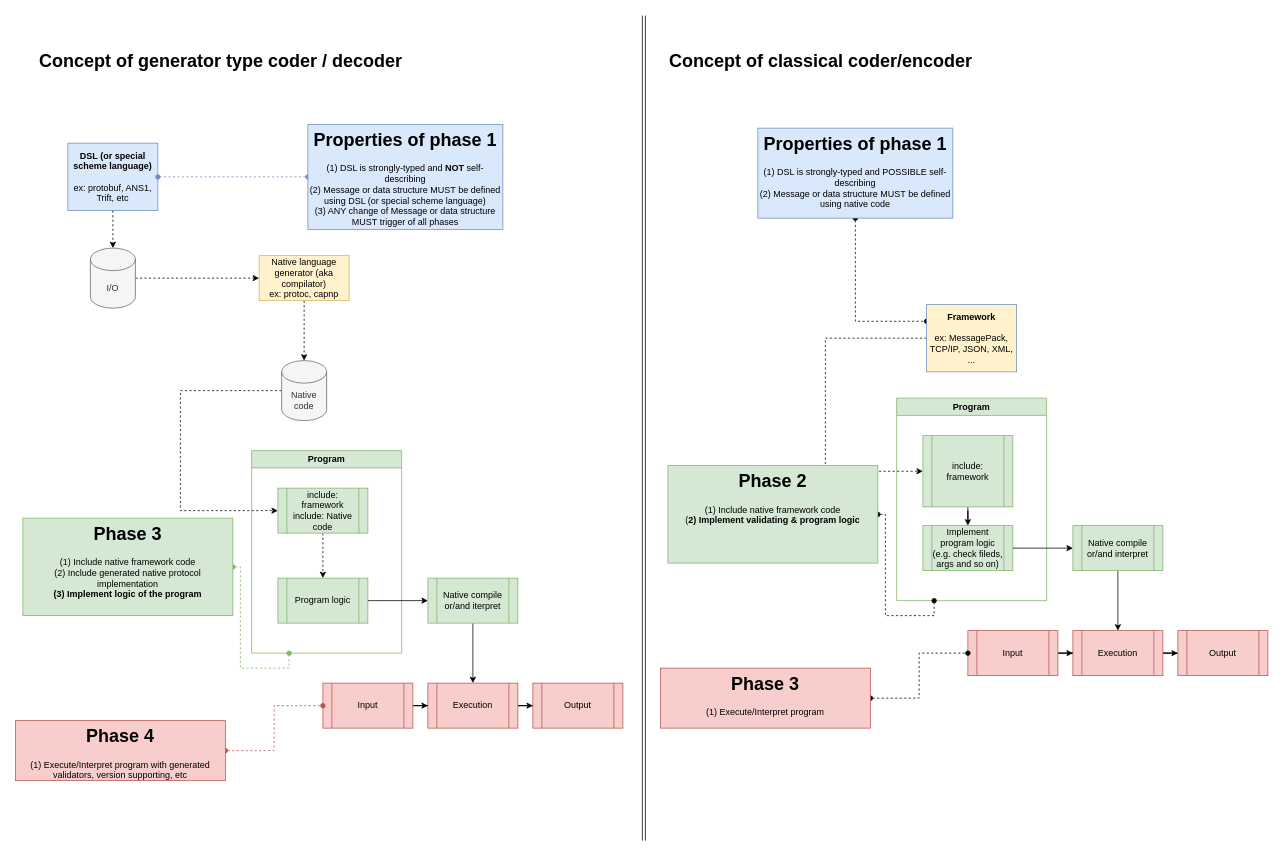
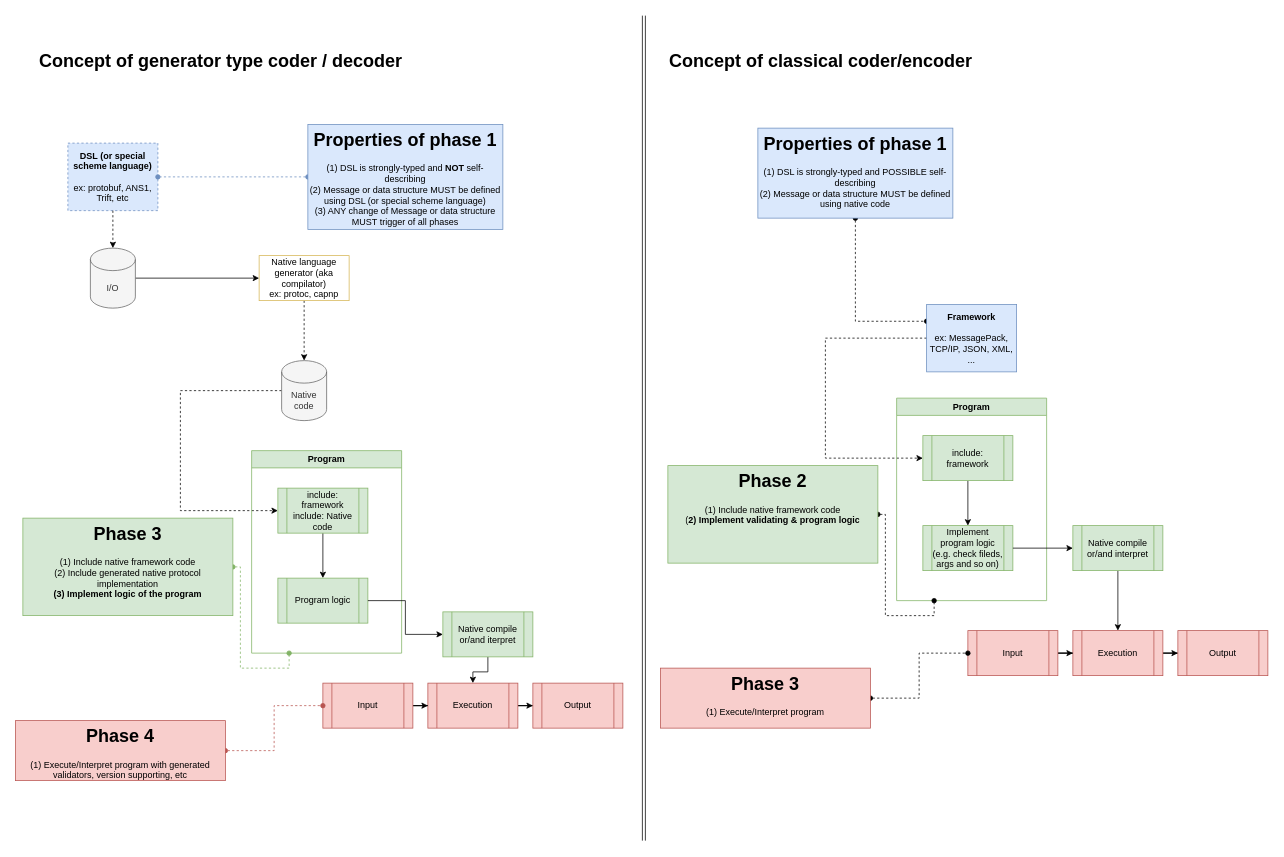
(113, 177) -> (113, 177)
(195, 278) -> (195, 278)
(304, 278) -> (304, 278)
(972, 338) -> (972, 338)
(968, 471) -> (968, 458)
(323, 553) -> (323, 553)
(473, 600) -> (488, 634)
